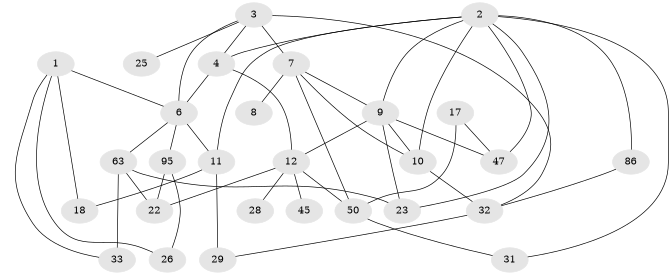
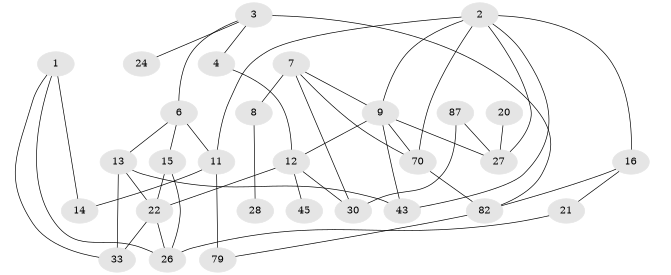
(345, 31) -> none
(273, 39) -> none
(142, 64) -> (142, 64)
(118, 88) -> none
(198, 88) -> none
(455, 113) -> (455, 113)
none -> (504, 113)
(118, 162) -> (118, 162)
(167, 162) -> (167, 162)
(418, 162) -> (418, 162)
(499, 162) -> (499, 162)
(631, 162) -> (631, 162)
(270, 190) -> (255, 162)
(80, 211) -> (80, 211)
(353, 211) -> (353, 211)
(402, 211) -> (402, 211)
(485, 211) -> (485, 211)
none -> (566, 211)
none -> (136, 235)
none -> (161, 236)
(218, 260) -> (218, 260)
(510, 260) -> none
